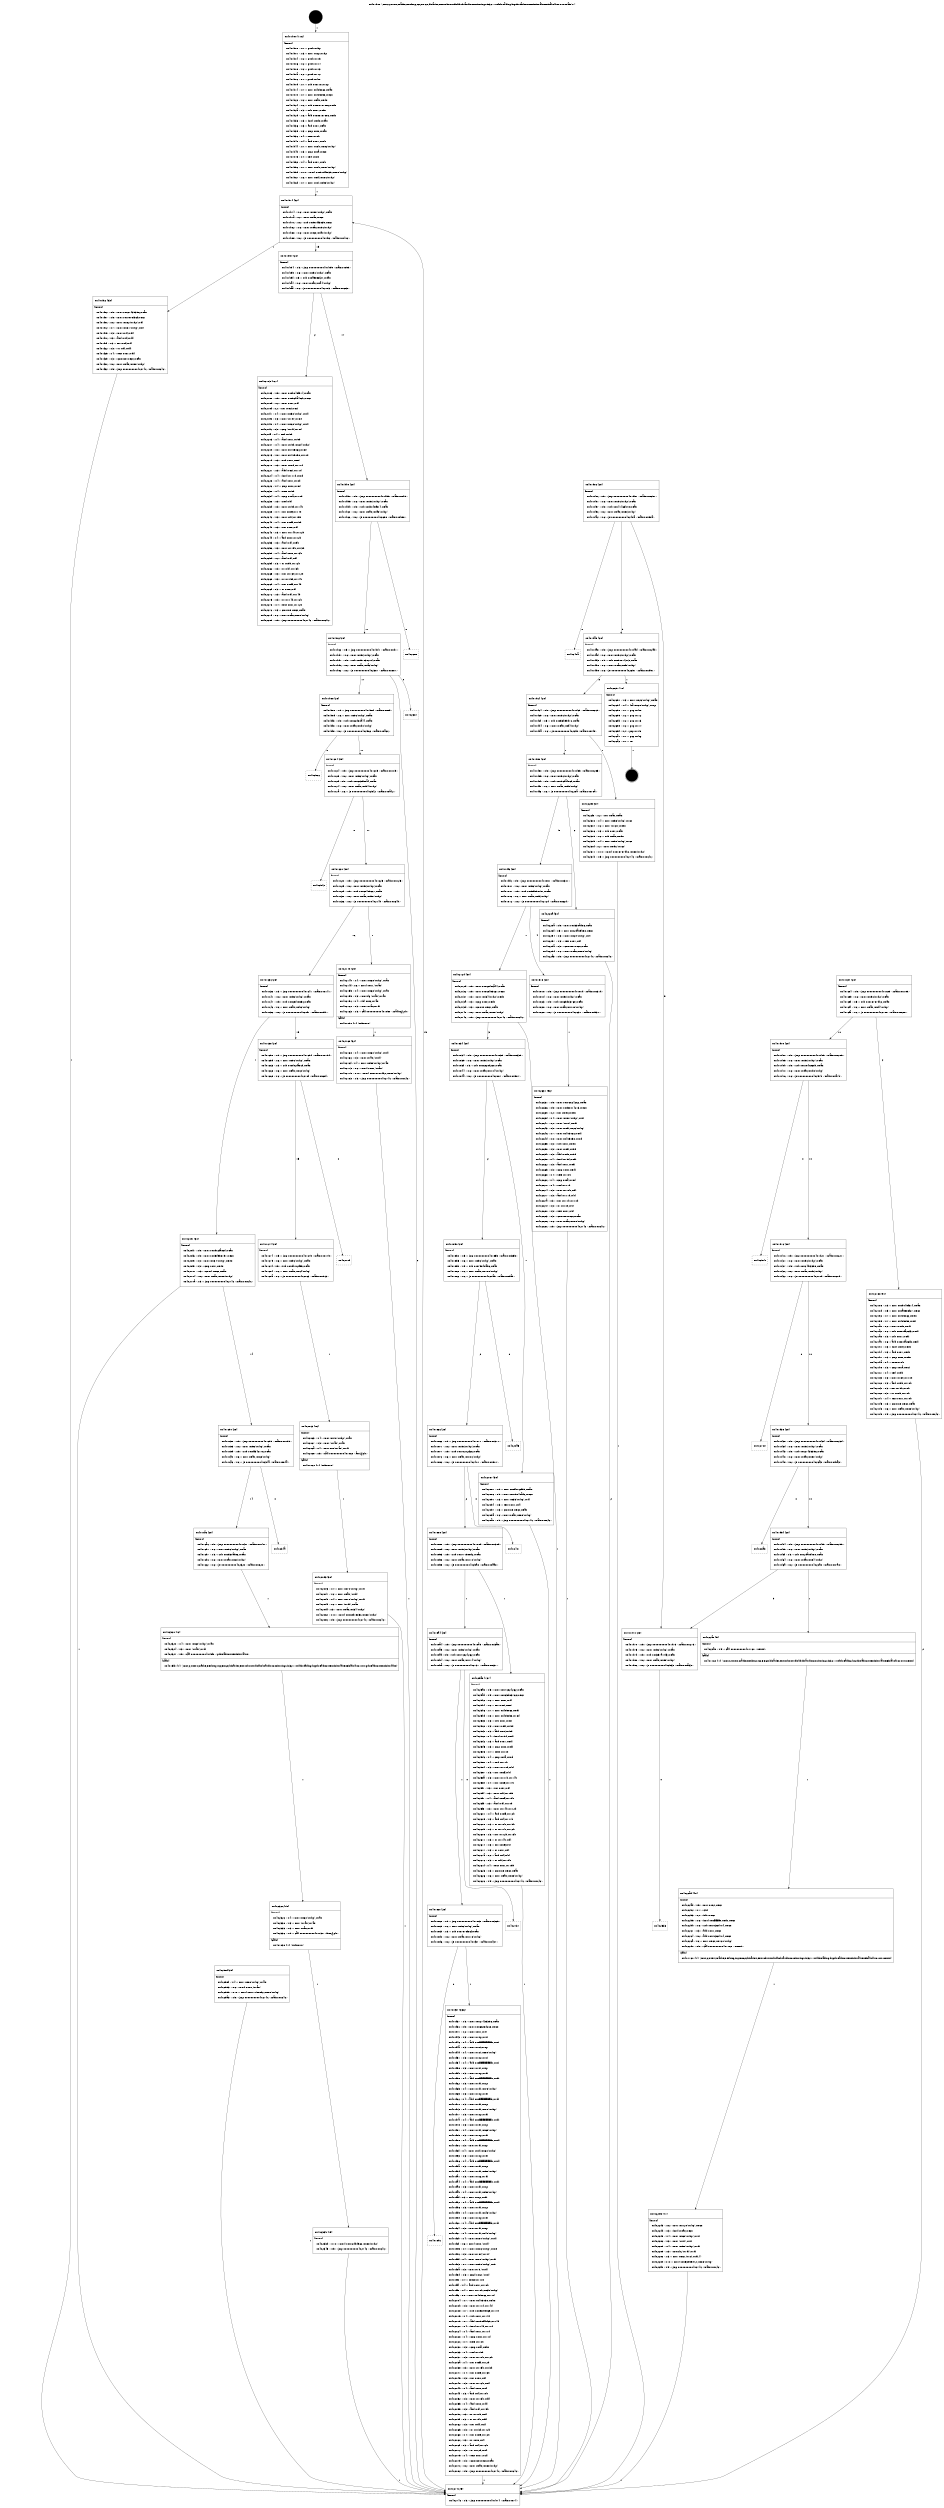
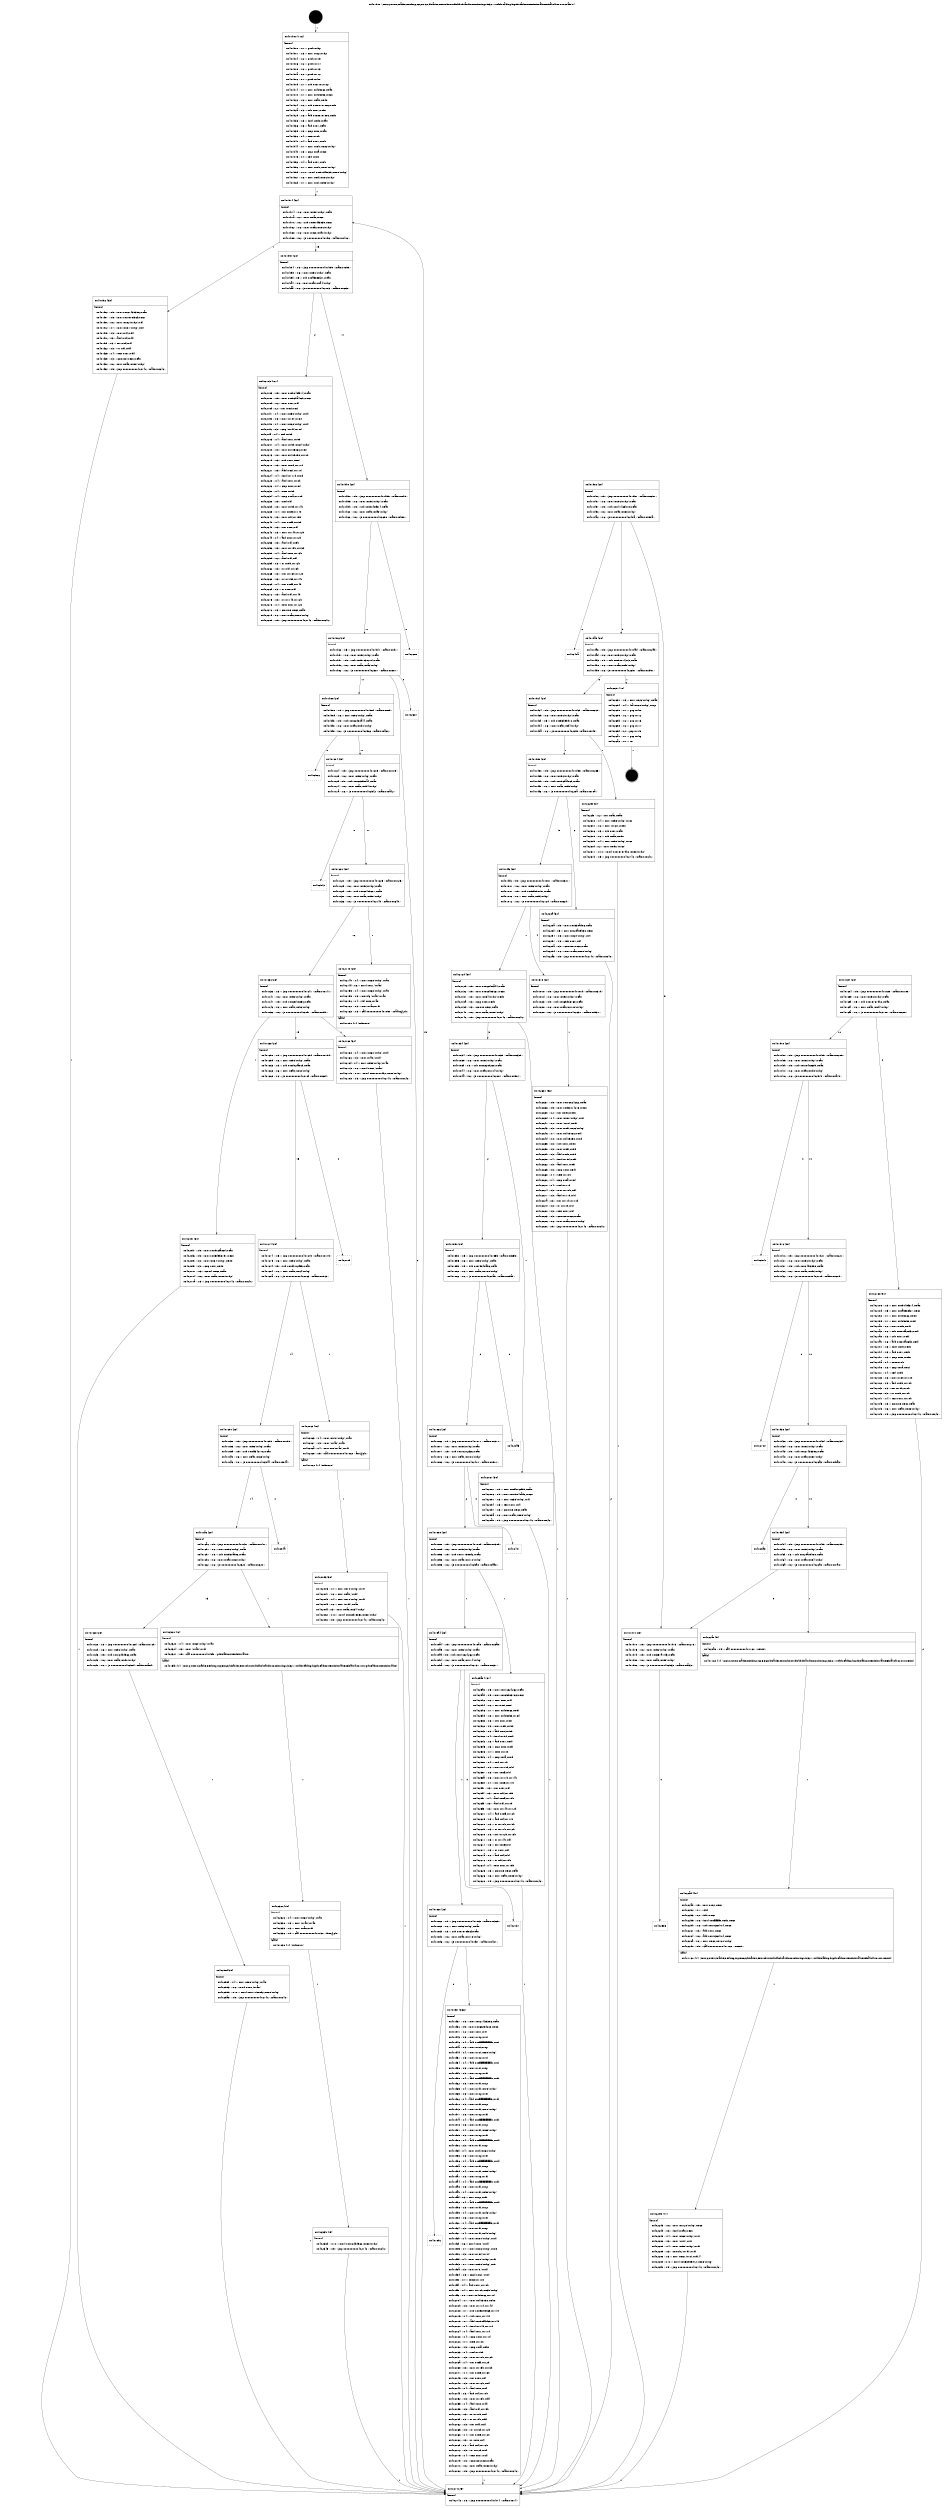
(374, 1031) -> (333, 1026)
(237, 1355) -> (276, 1352)
none -> (121, 1649)
